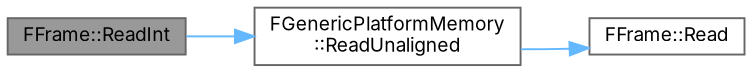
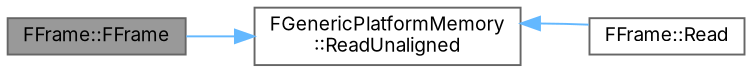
(97, 36) -> (97, 36)
(545, 49) -> (565, 24)
